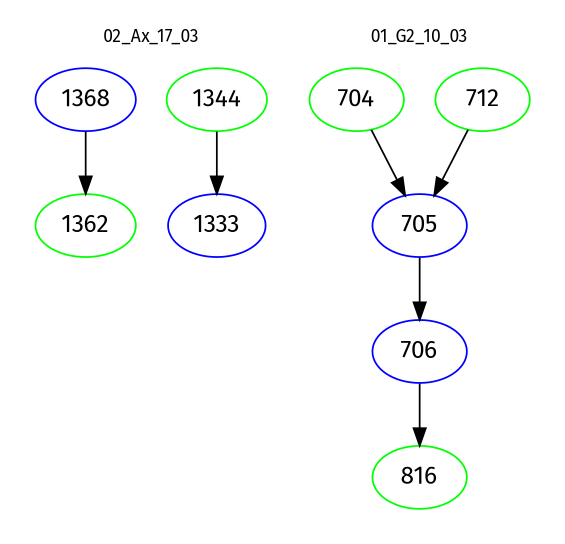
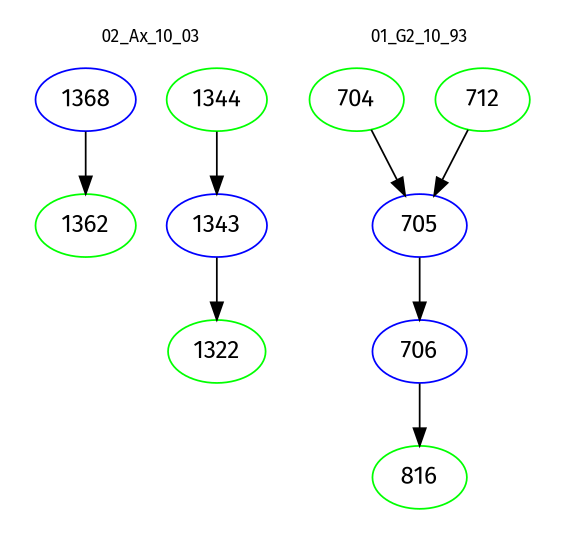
(151, 38) -> (151, 38)
(420, 38) -> (420, 38)
(217, 226) -> (217, 226)
none -> (217, 351)
